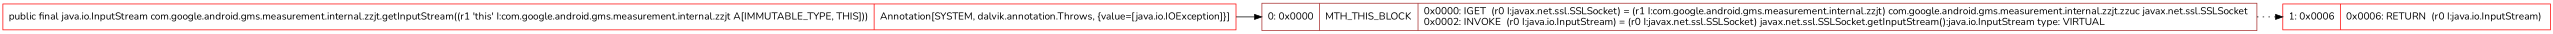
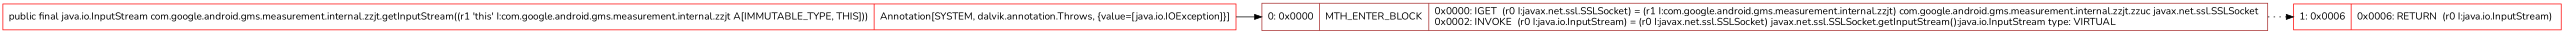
(1369, 17) -> (1374, 17)
